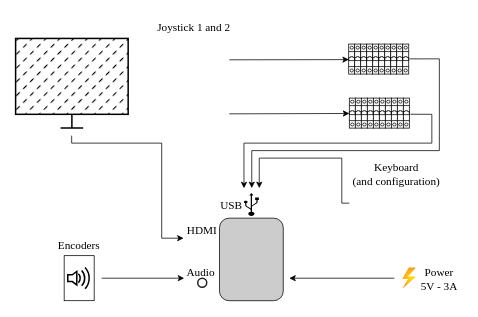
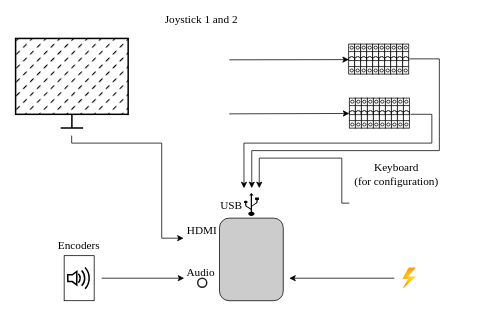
(194, 27) -> (201, 19)
(396, 174) -> (396, 174)
(439, 279) -> none
